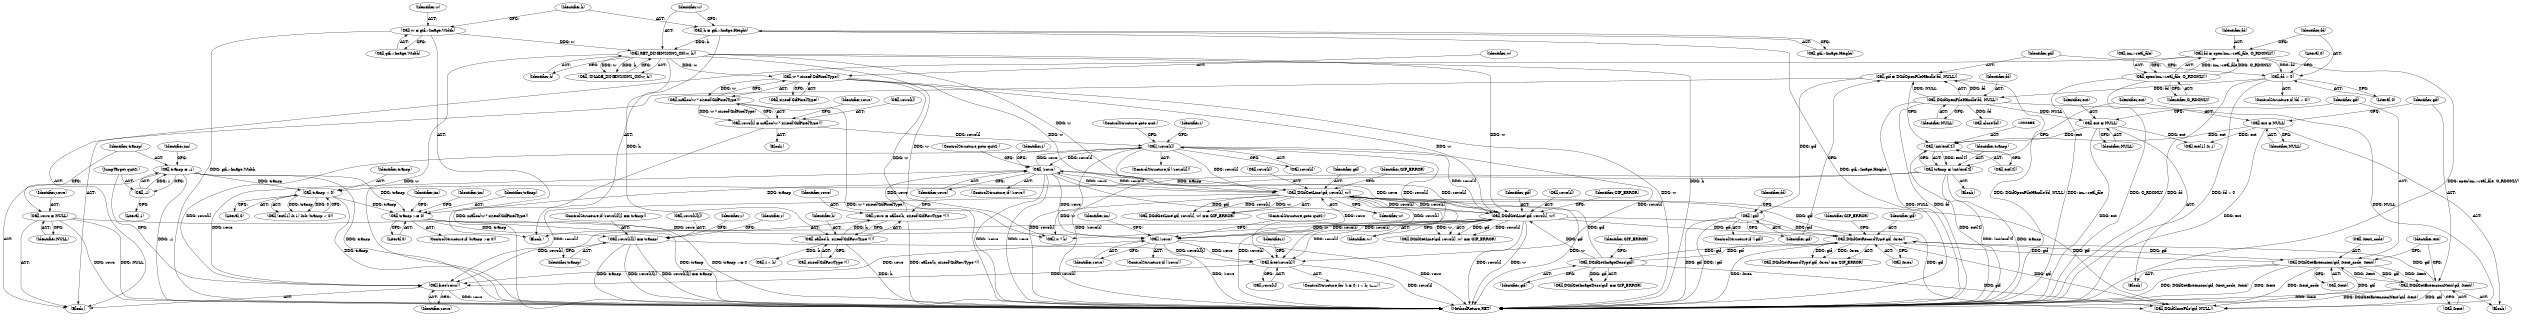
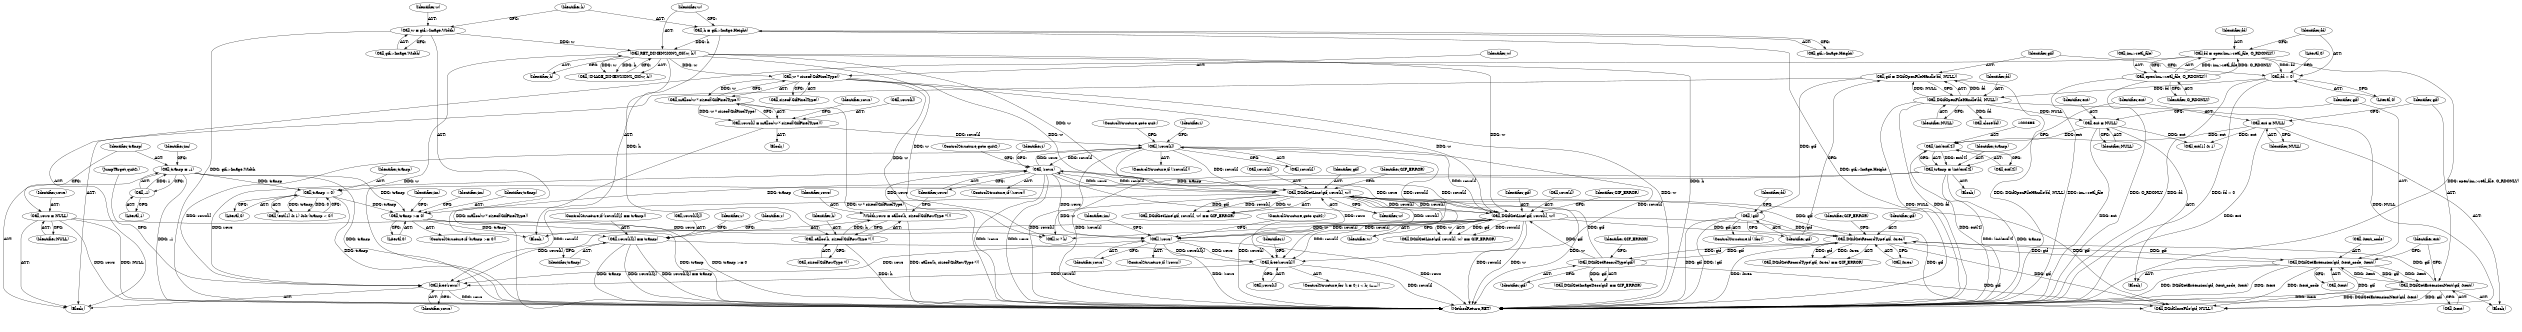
(2282, 100) -> none
(1908, 115) -> (1939, 88)
(124, 182) -> (126, 204)
(907, 216) -> (907, 216)
(1738, 239) -> (1738, 239)
(766, 263) -> none
(1607, 263) -> (1607, 263)
